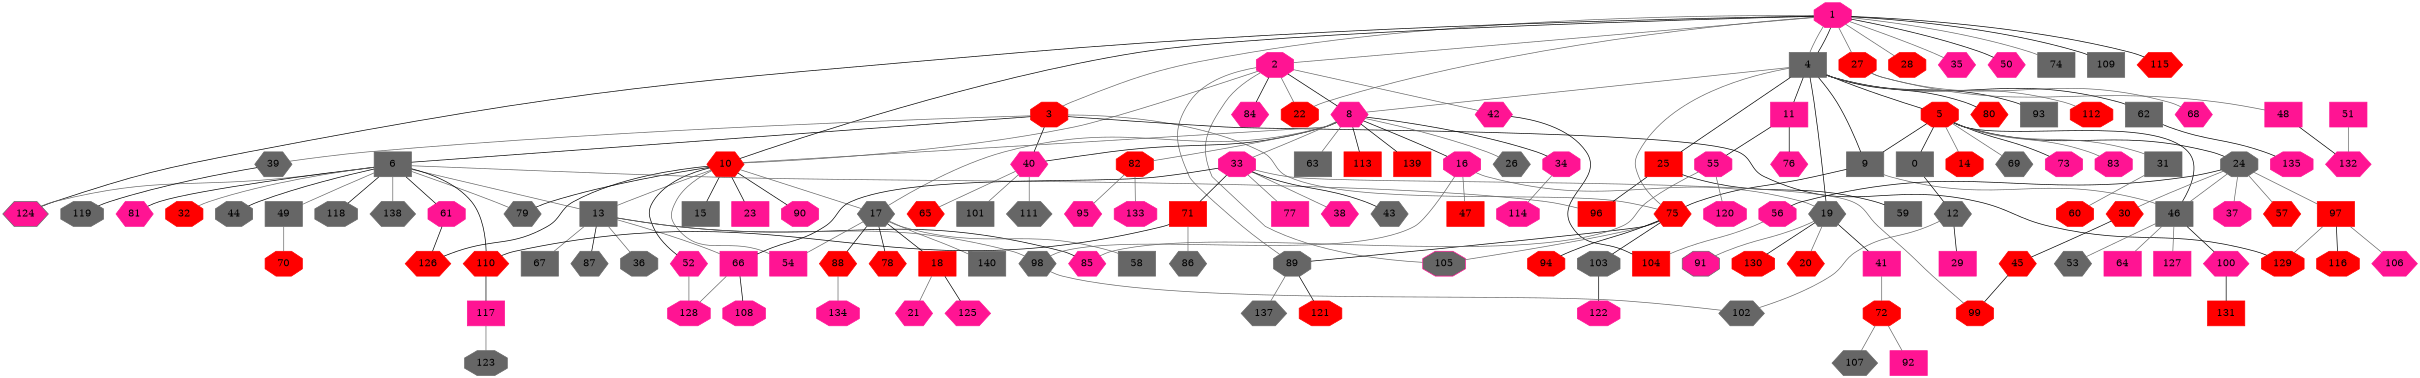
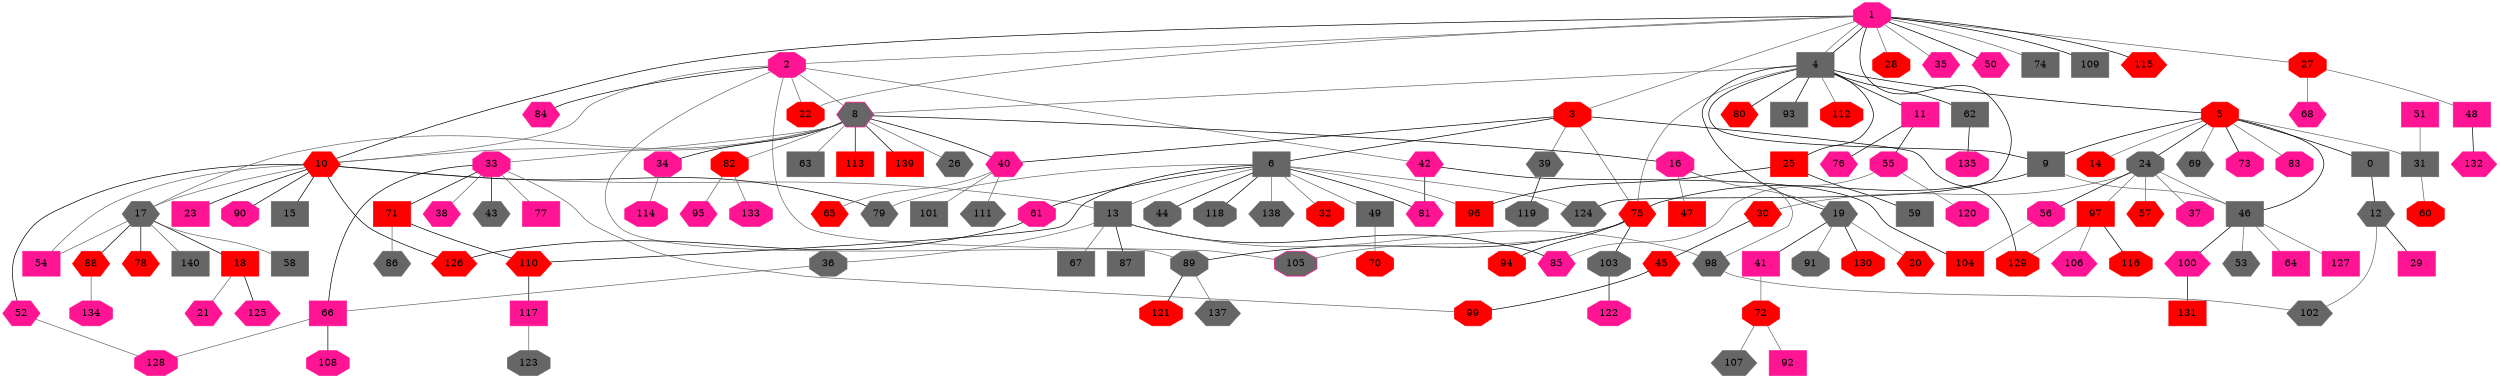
(1313, 90) -> (821, 90)
(1349, 115) -> (855, 115)
(2348, 140) -> (2420, 140)
none -> (1425, 189)
(26, 214) -> (1583, 214)
(674, 237) -> (578, 289)
(590, 264) -> (1126, 264)
(1701, 264) -> (1811, 264)
